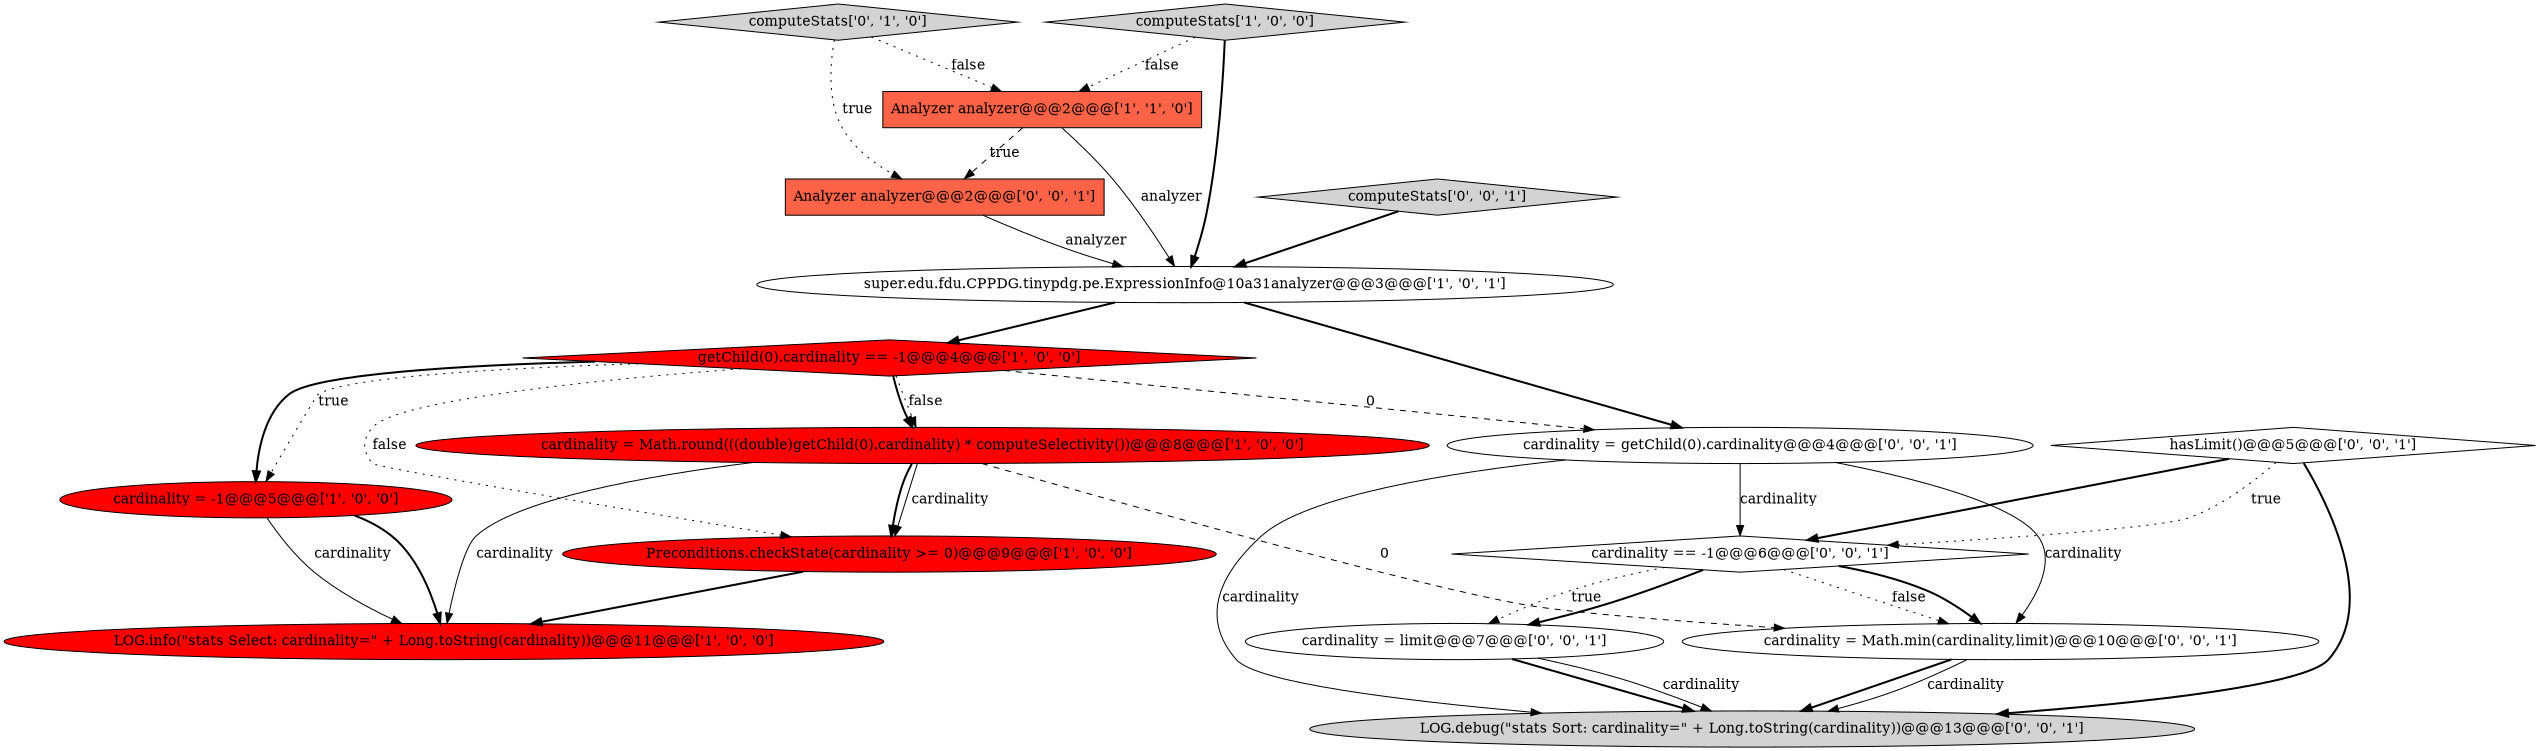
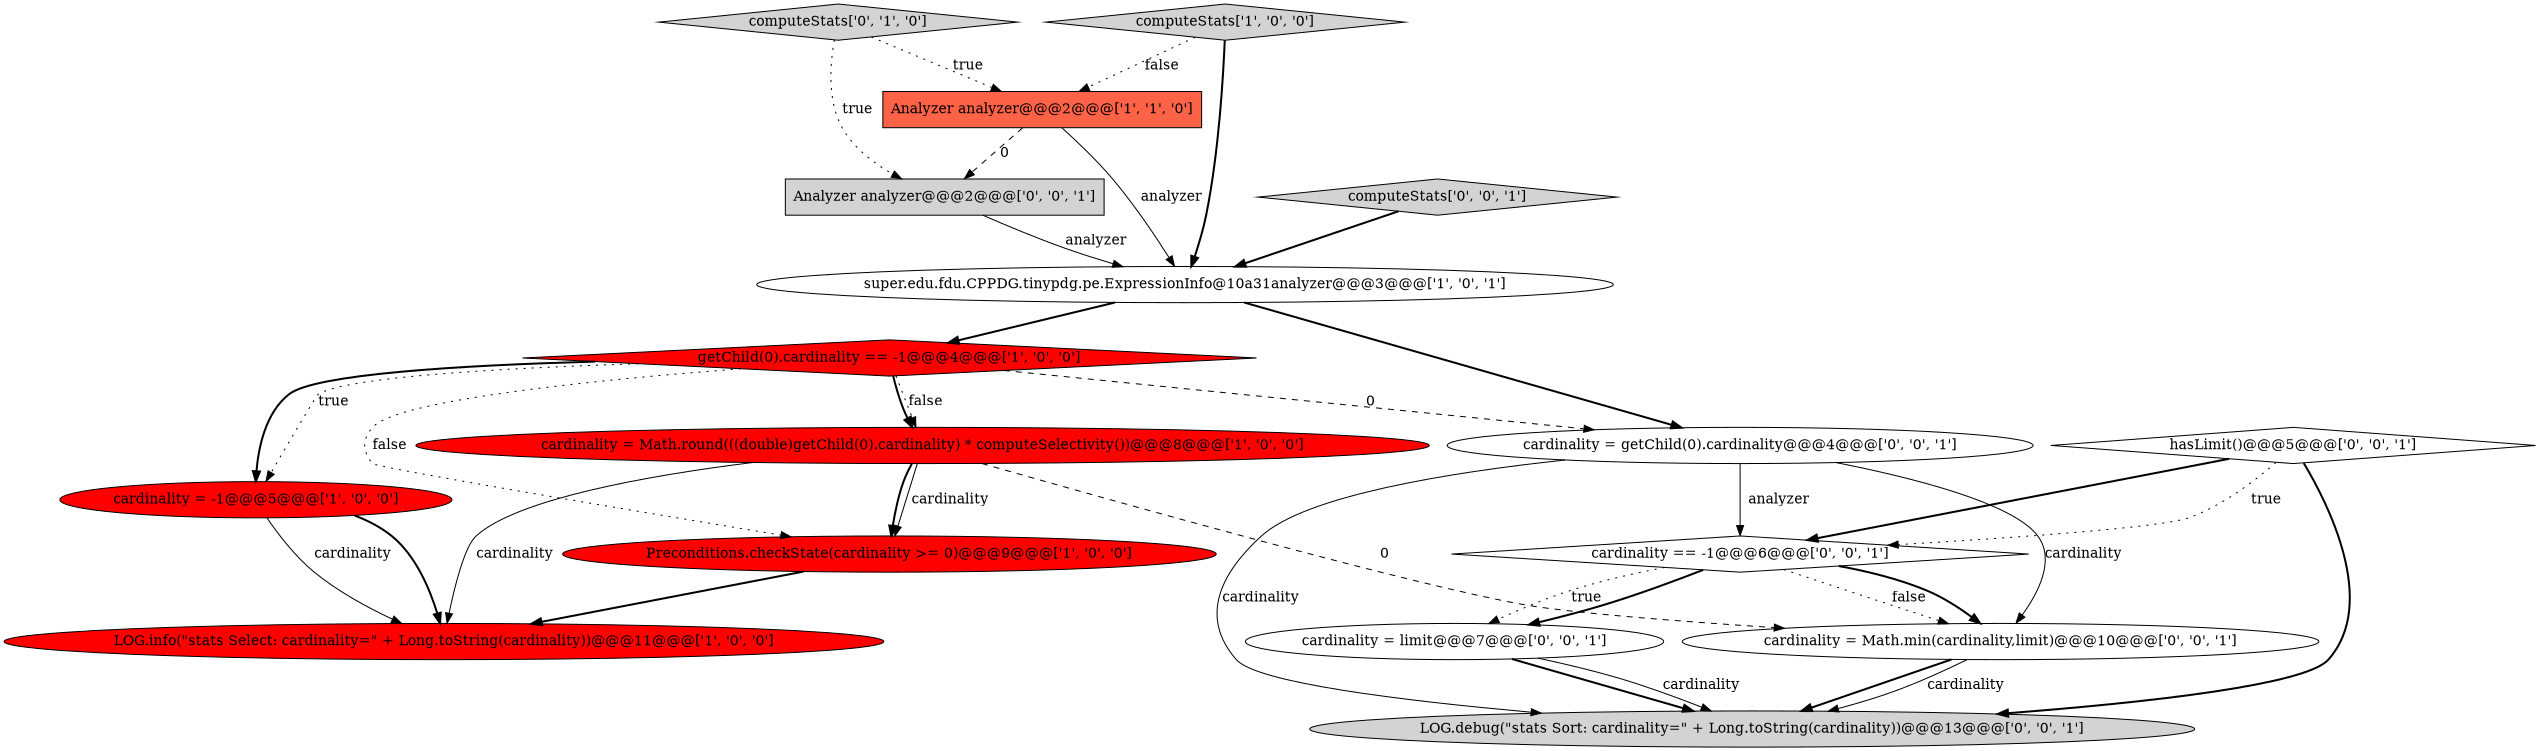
(968, 66) -> (968, 66)
(1005, 153) -> (1005, 153)
(945, 197) -> (945, 197)
(1779, 500) -> (1779, 500)
